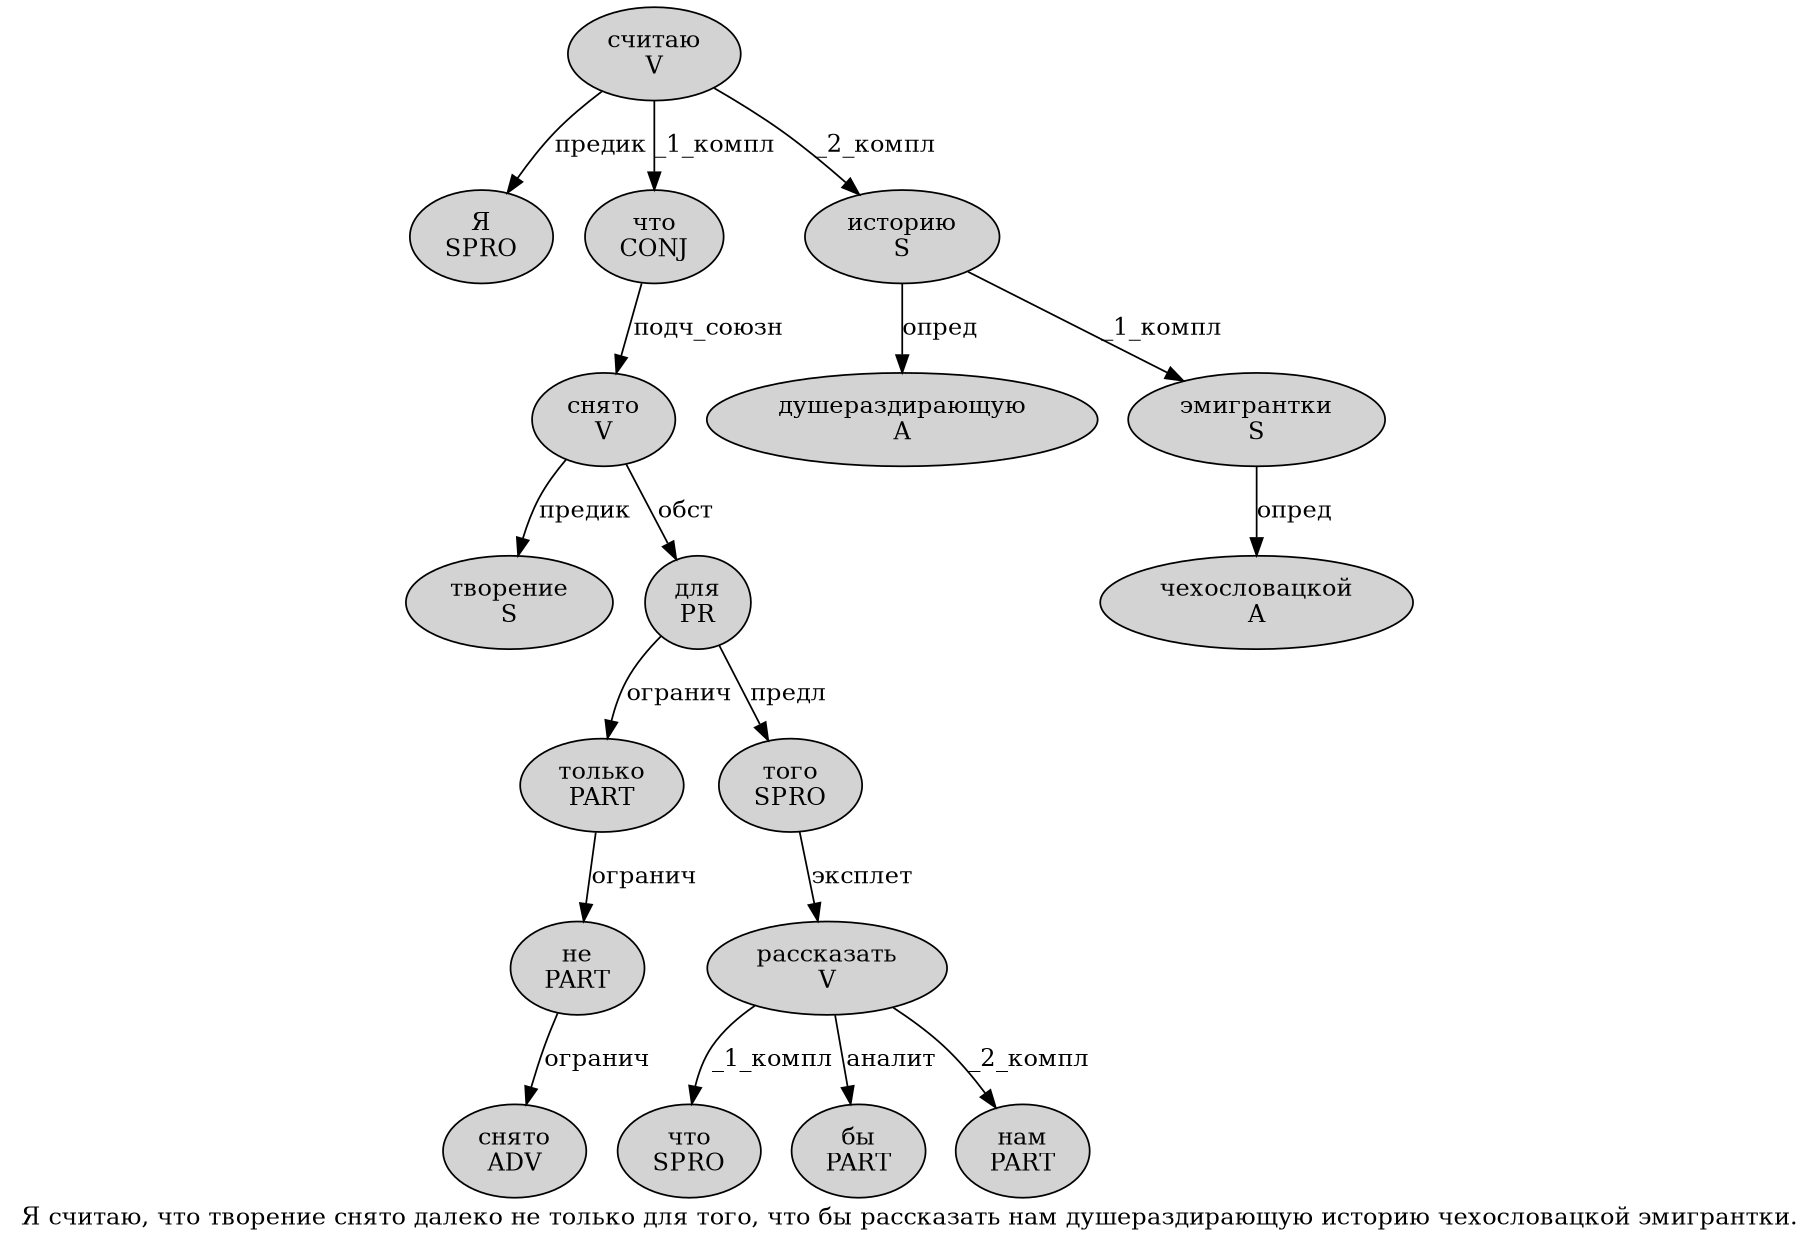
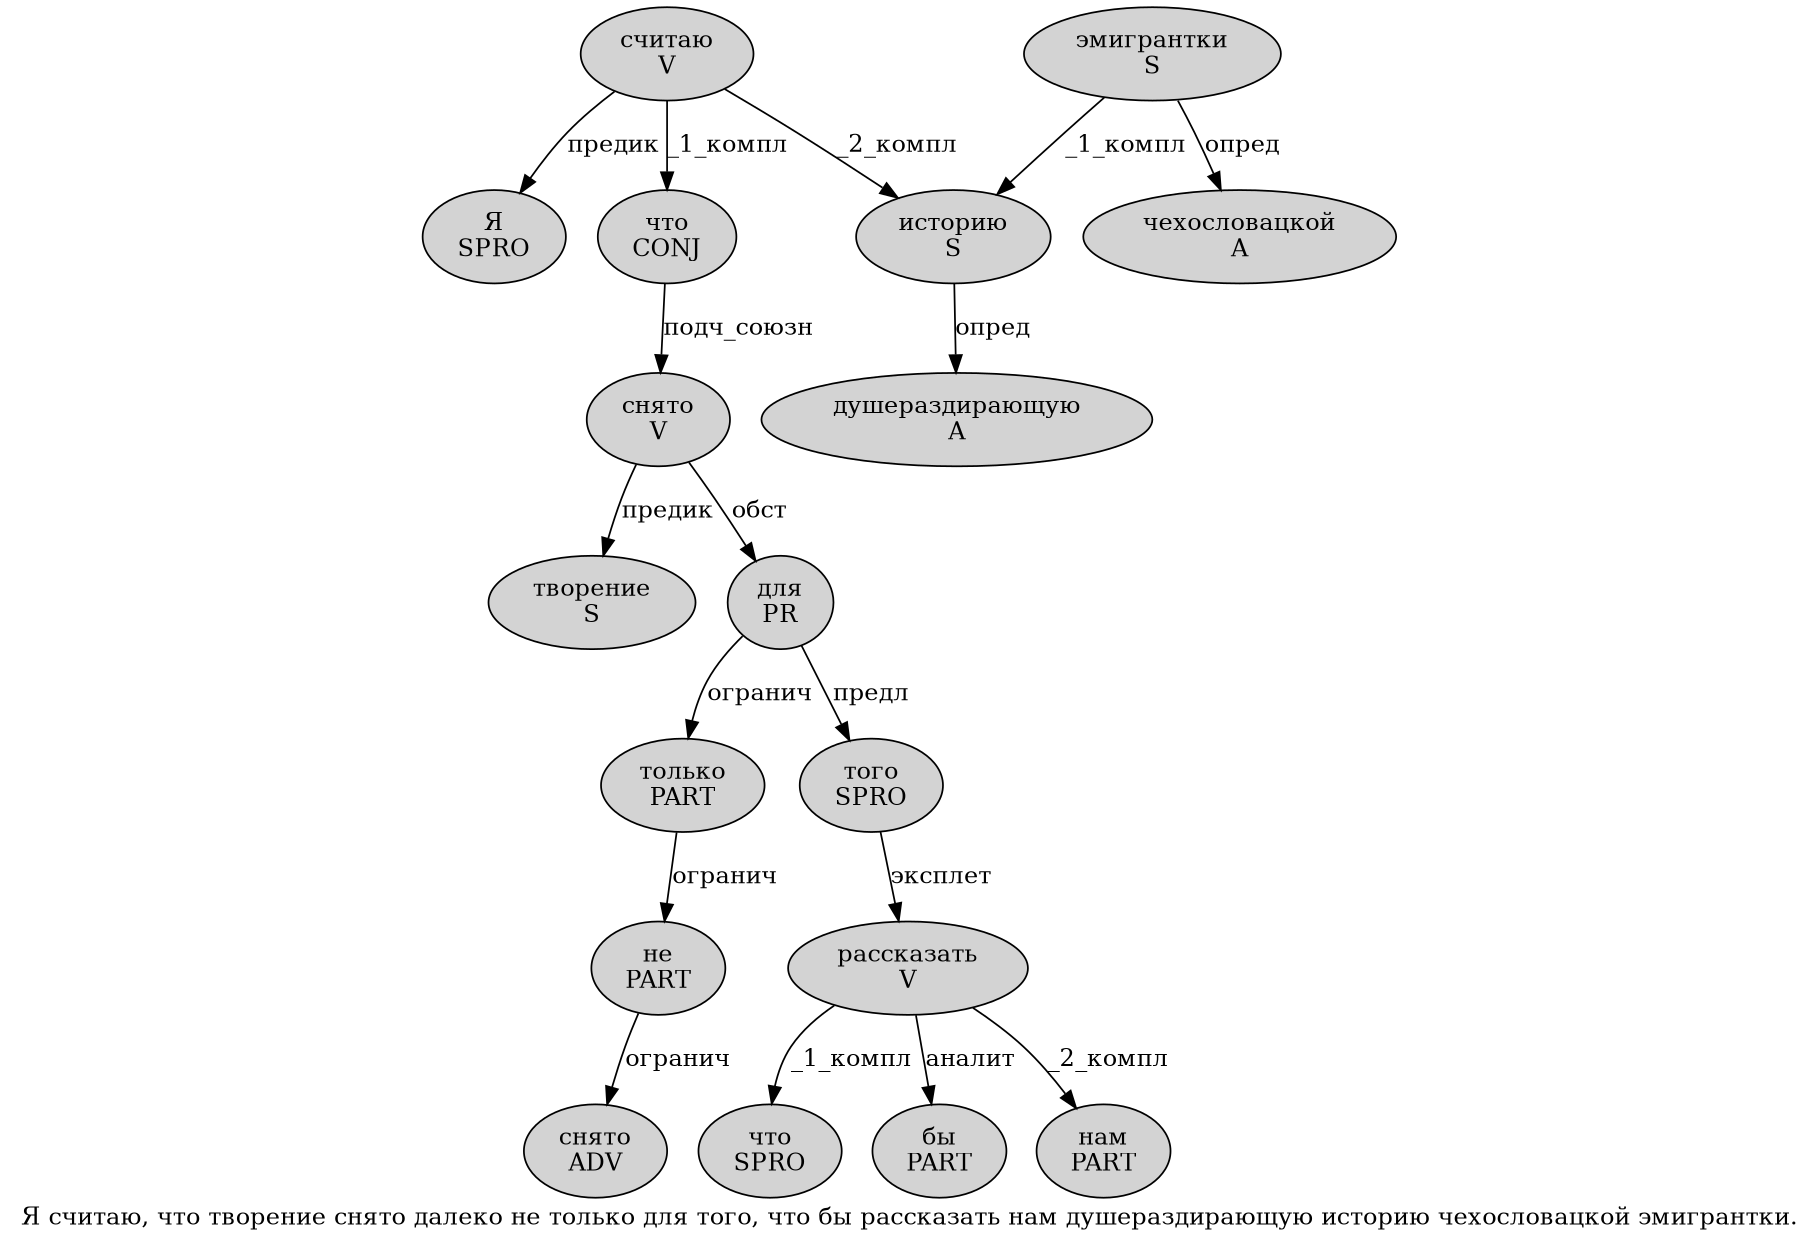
(1068, 322) -> (1057, 140)
